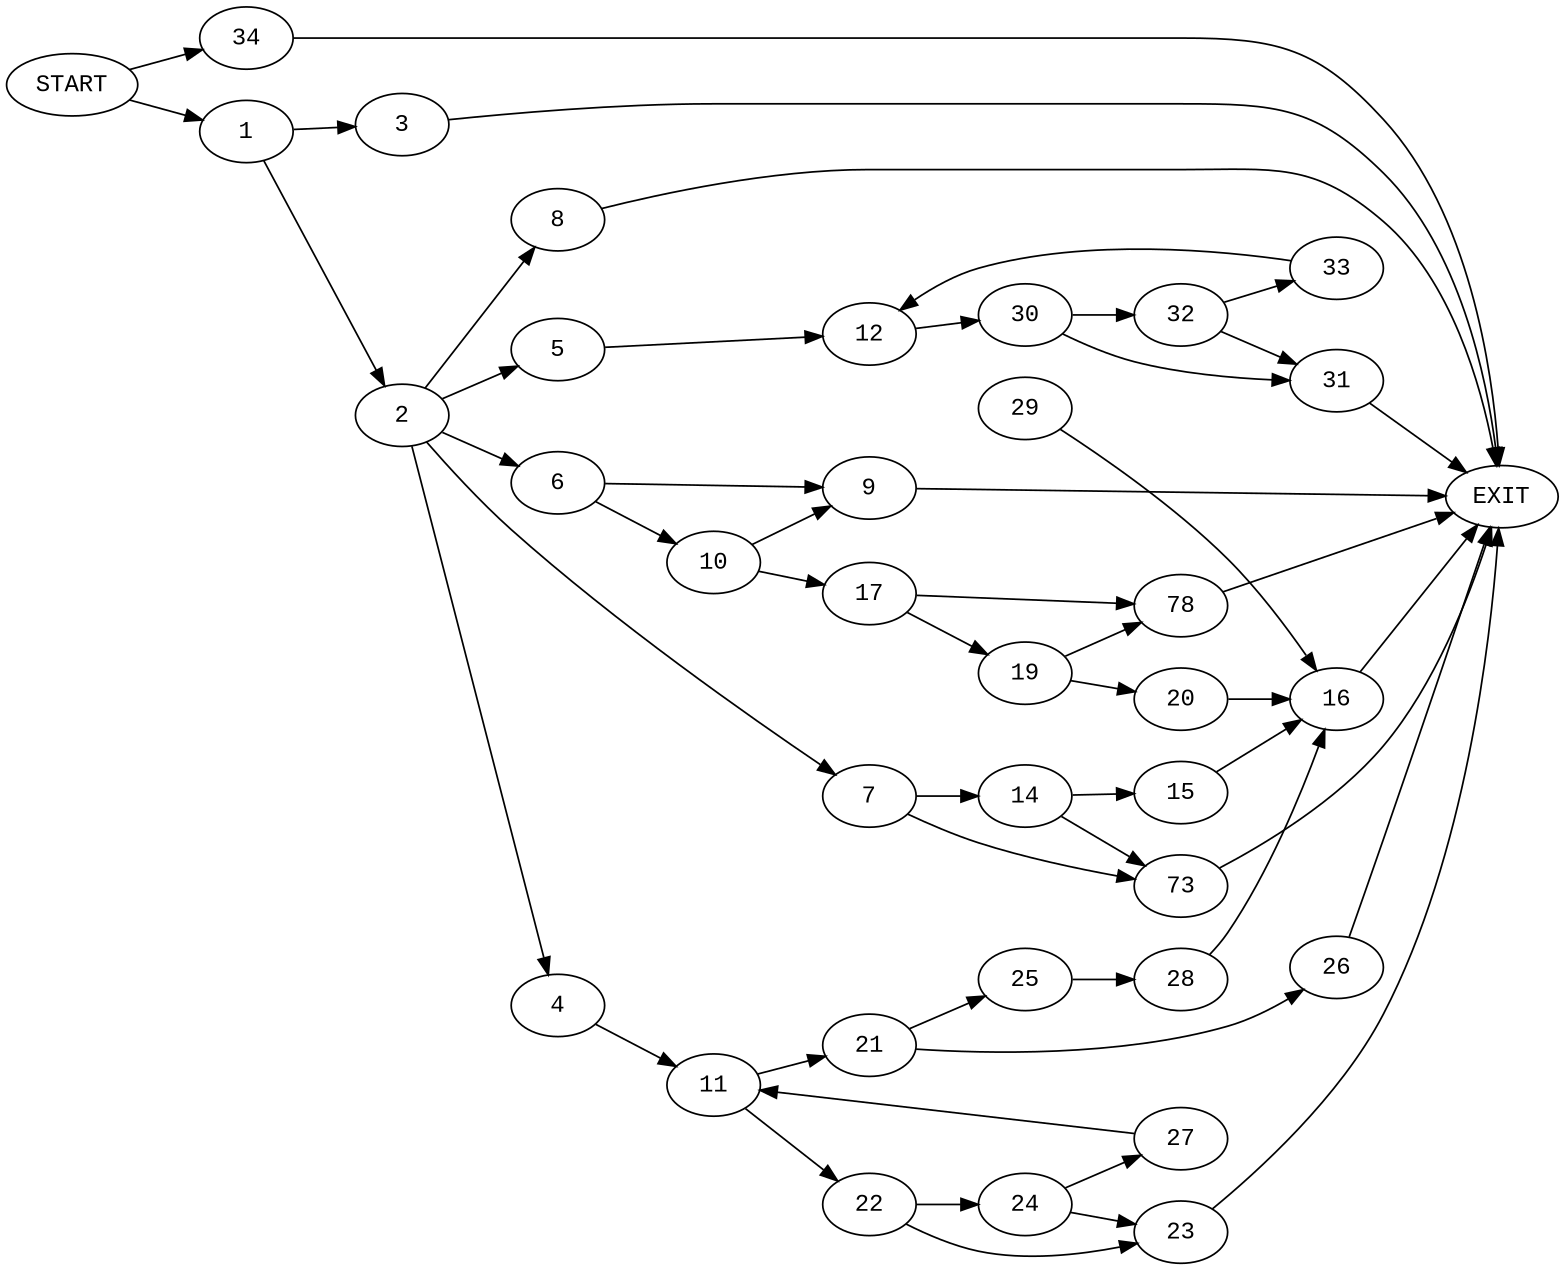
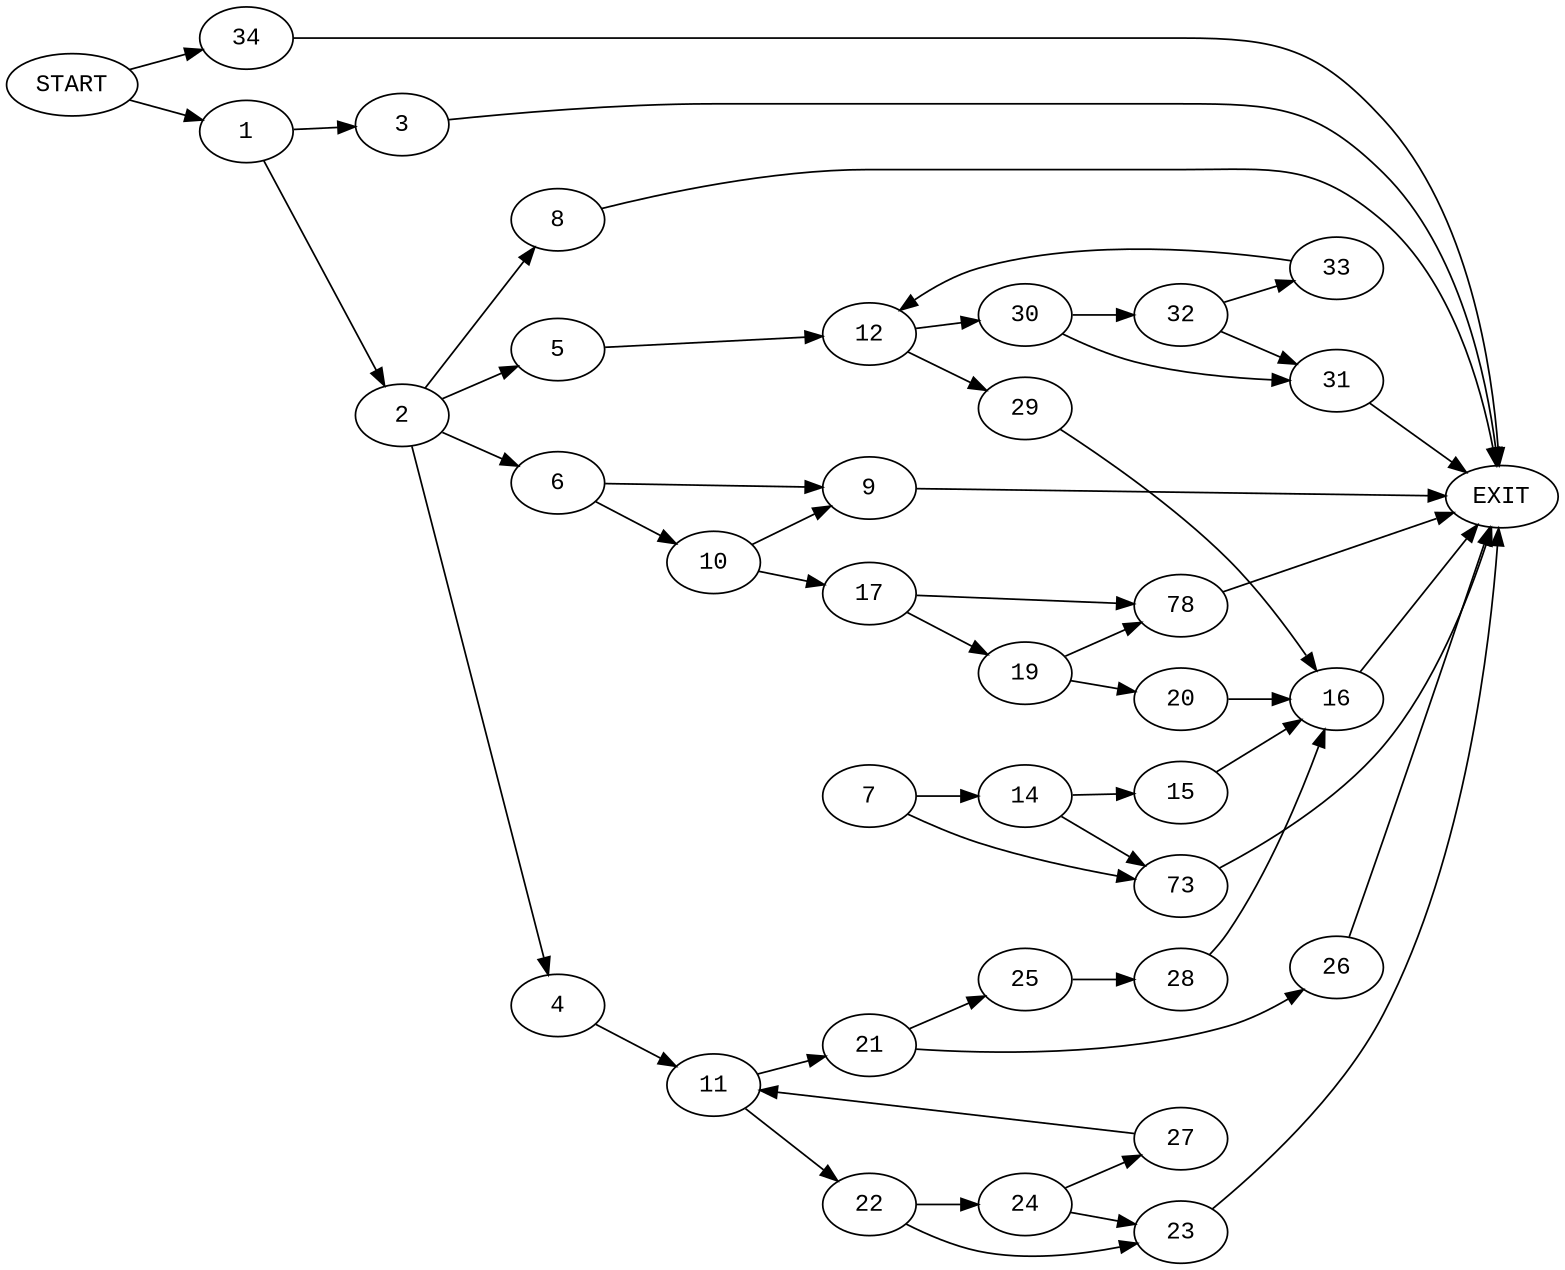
none -> (939, 367)
(614, 615) -> none
